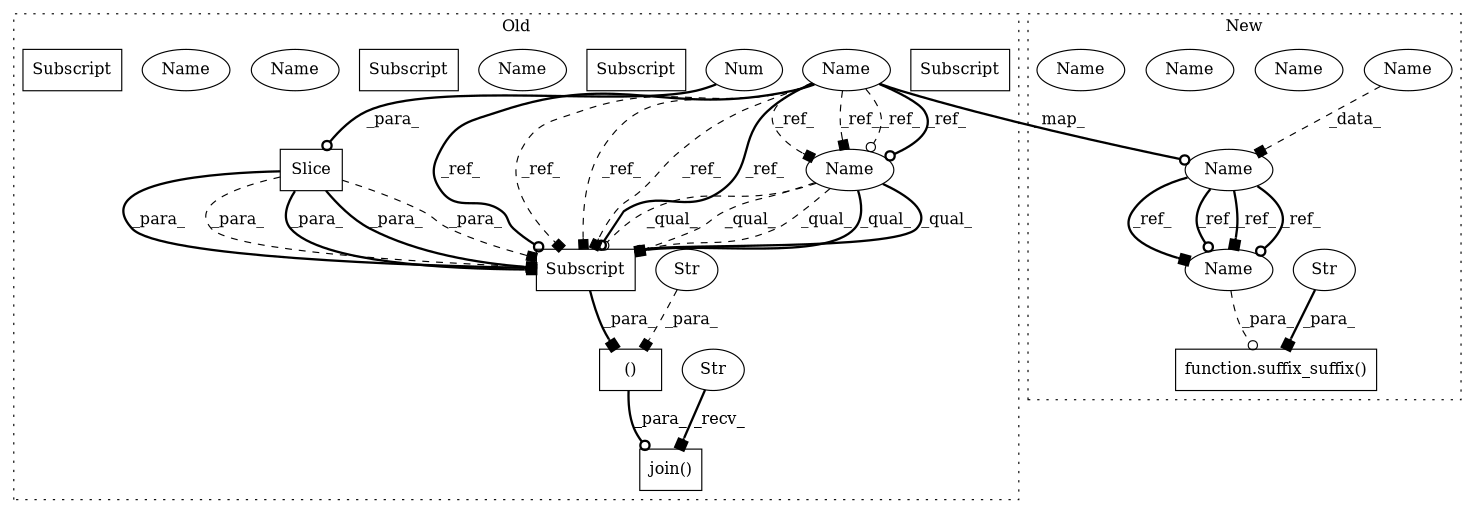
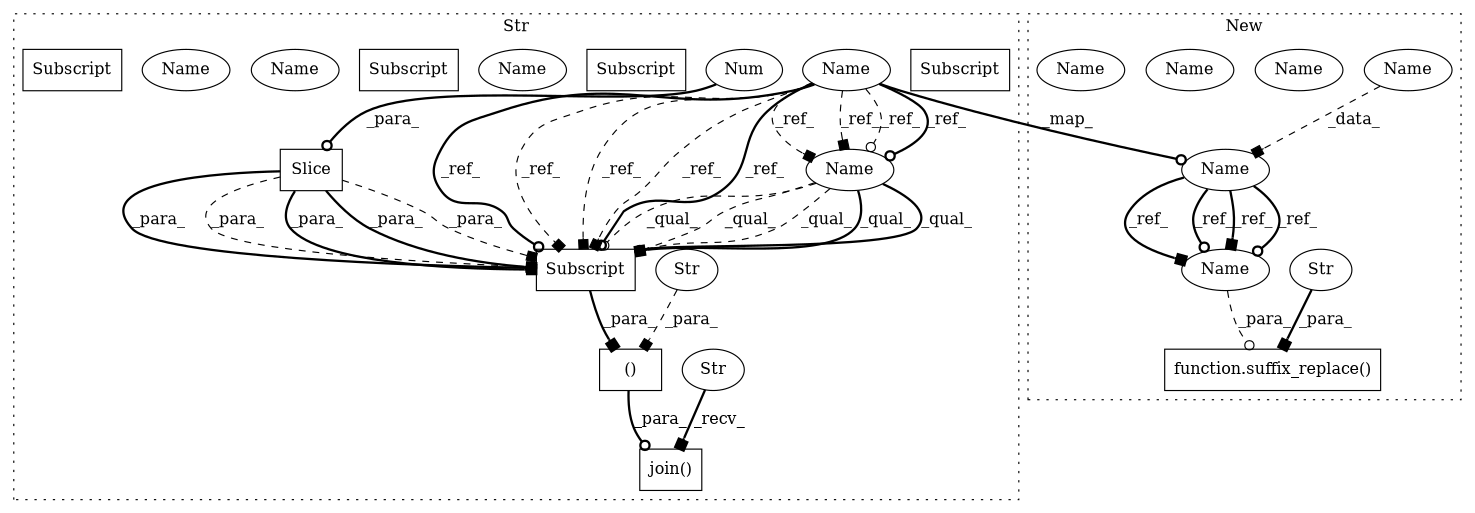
(516, 27) -> (516, 27)
(1276, 370) -> (1273, 370)
